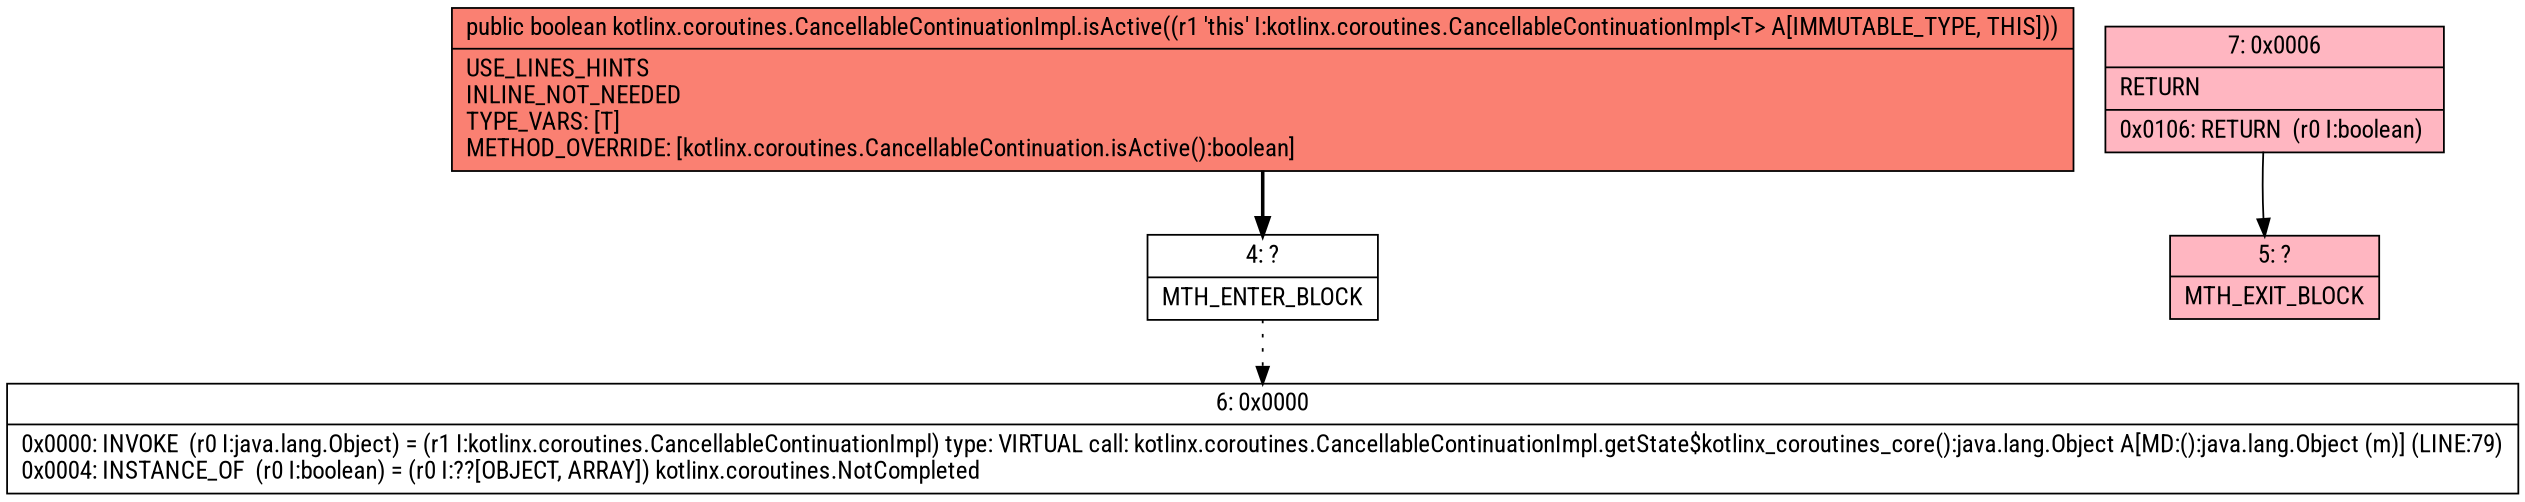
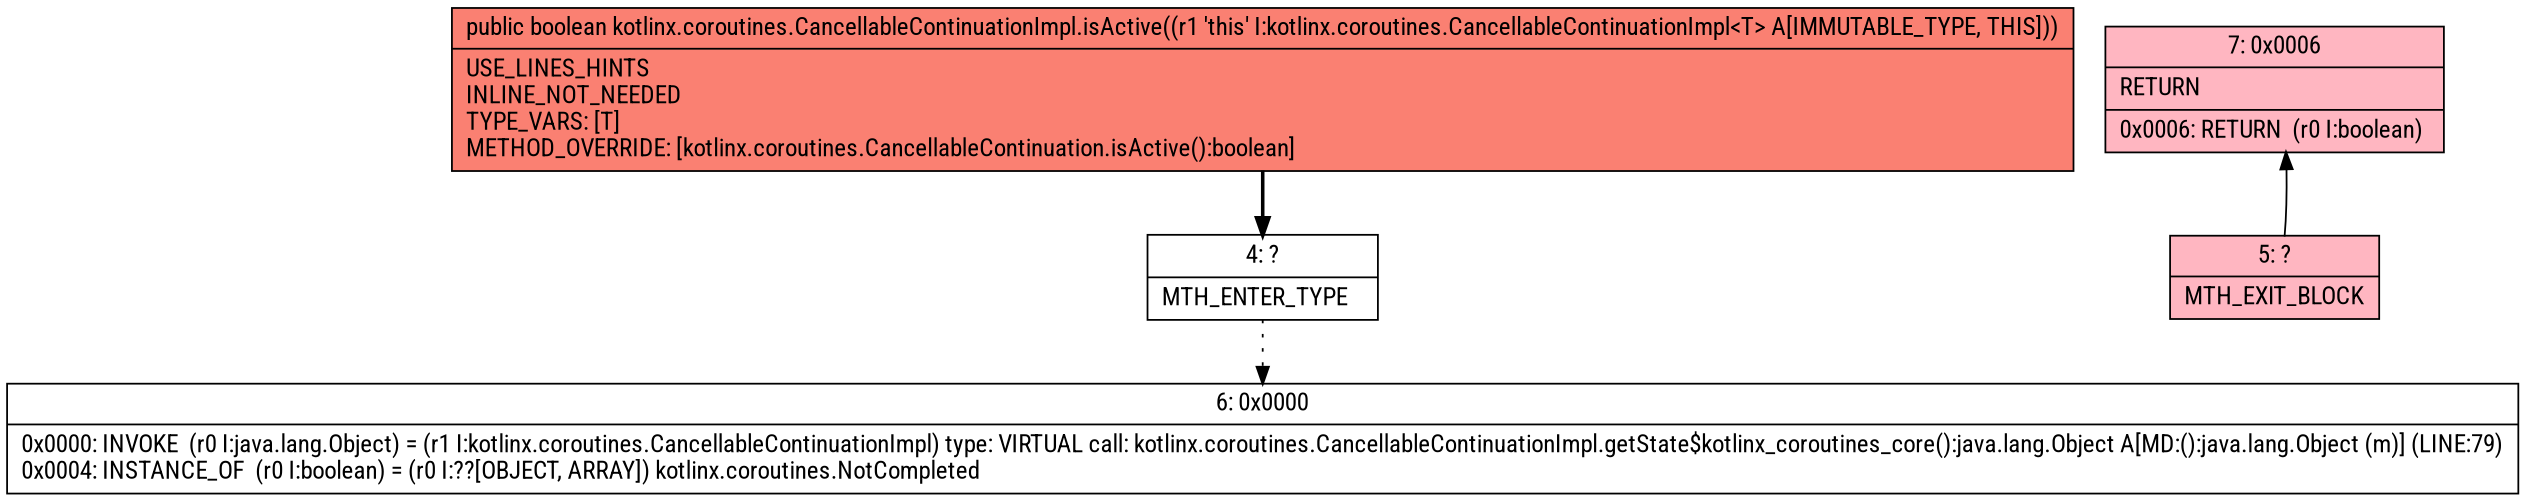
(2275, 130) -> (2275, 130)
(2263, 185) -> (2286, 203)
(1263, 298) -> (1256, 298)
